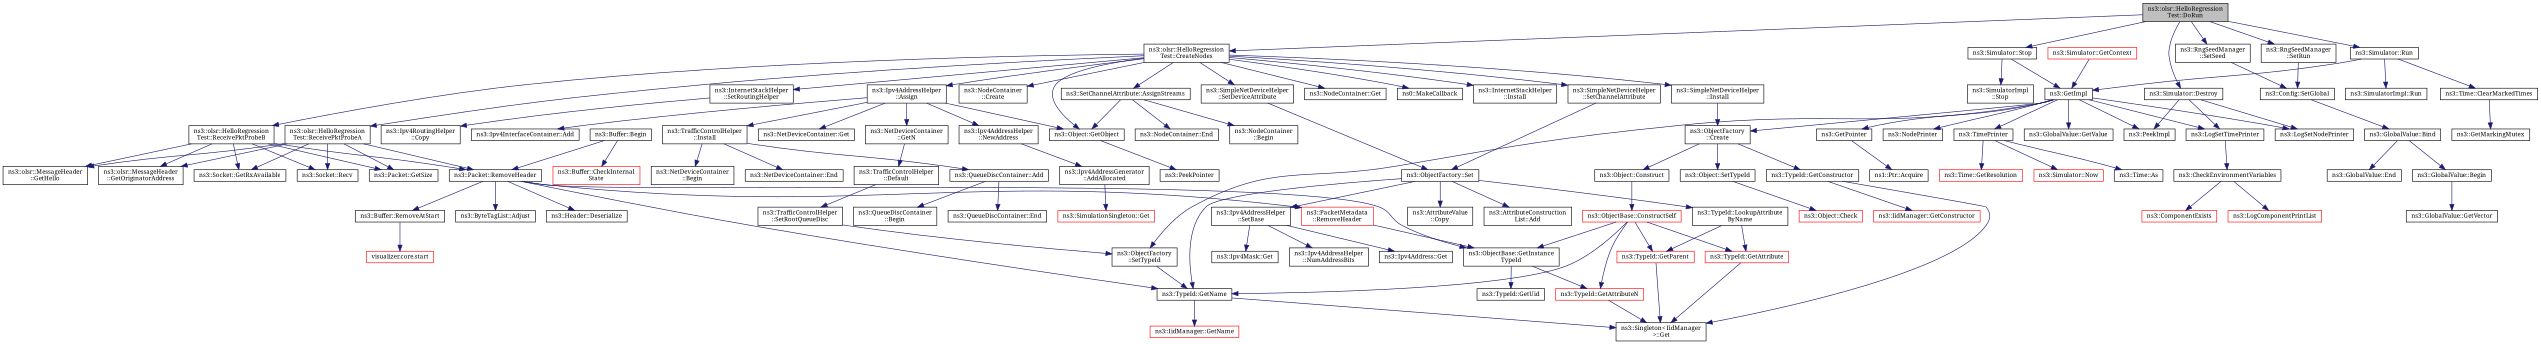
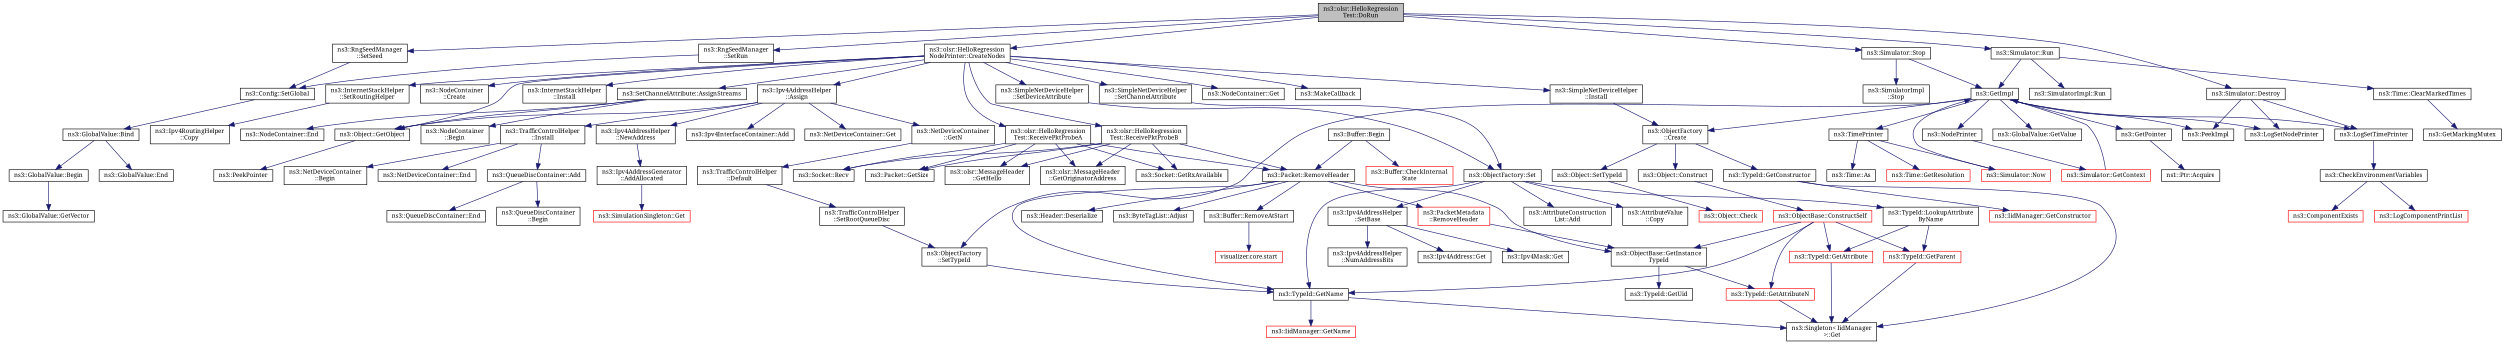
(1187, 53) -> (967, 53)
(1430, 94) -> (1328, 94)
none -> (1920, 146)
none -> (2026, 154)
